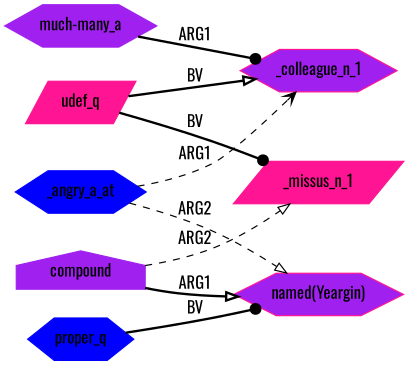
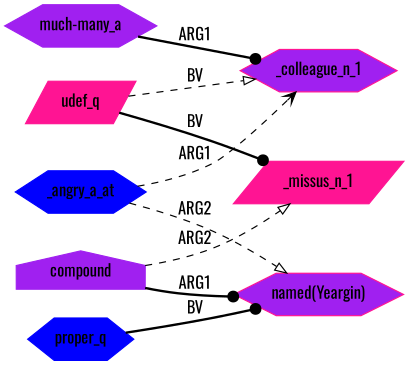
(186, 88) -> (186, 88)
(185, 294) -> (186, 294)
